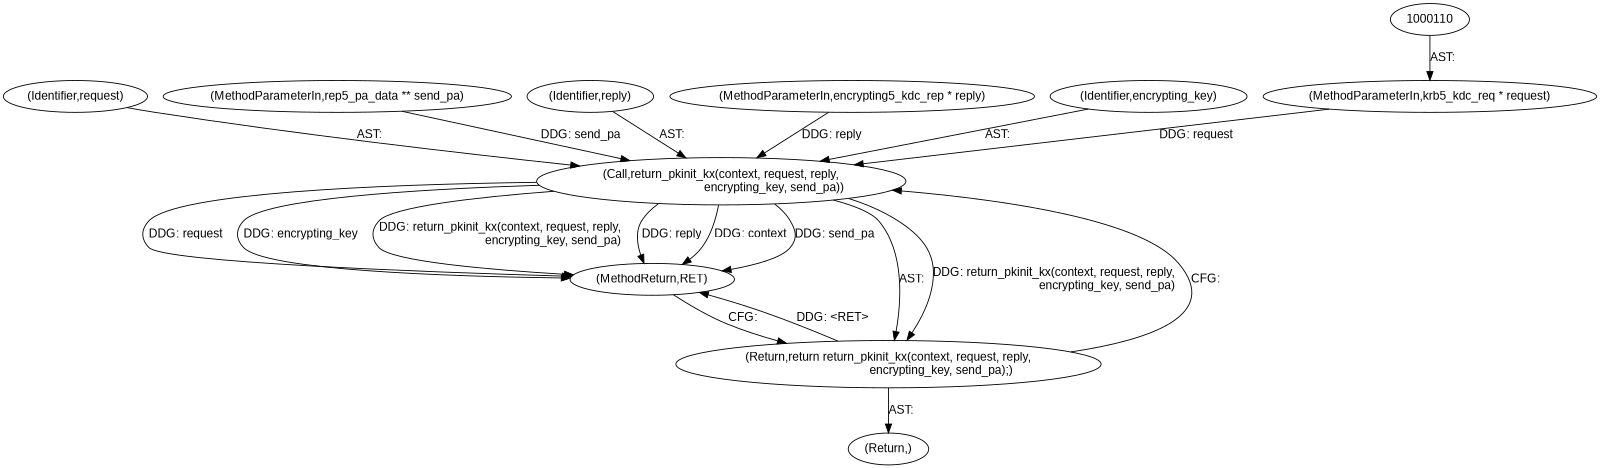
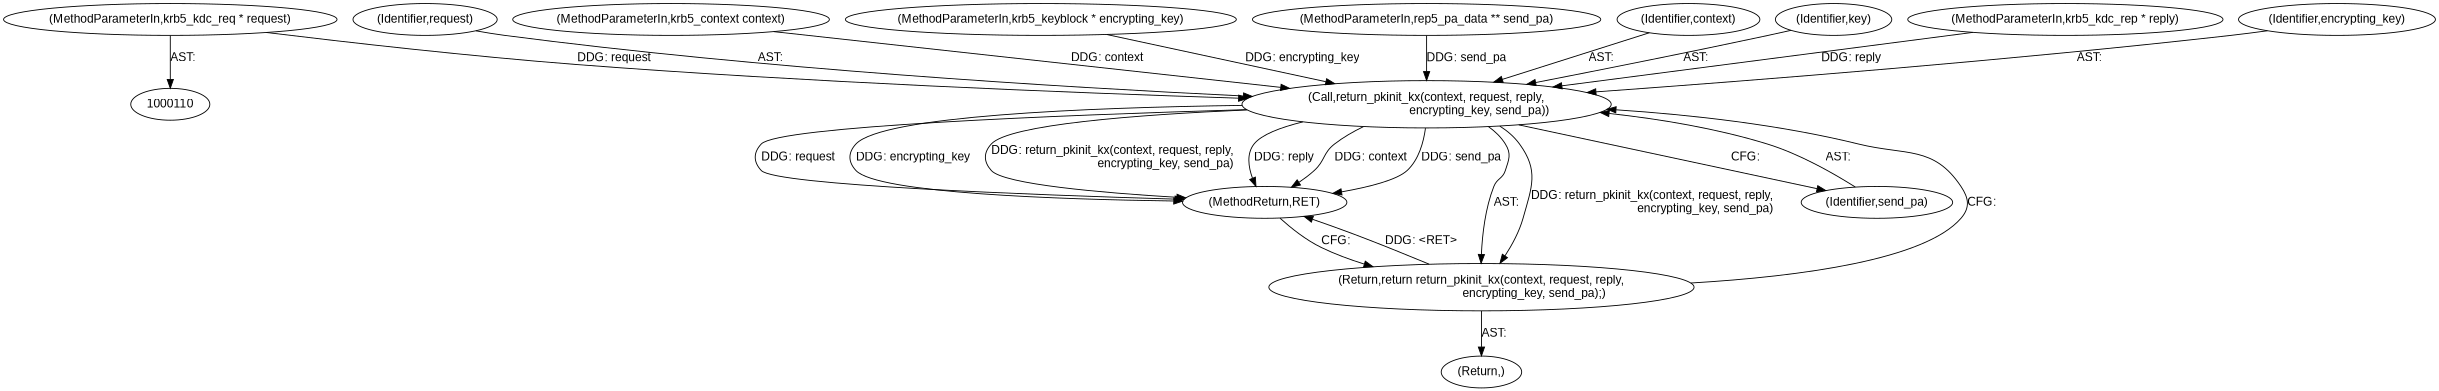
none -> (671, 19)
none -> (1041, 19)
none -> (1688, 19)
(1430, 54) -> (170, 57)
(590, 96) -> (1834, 19)
(852, 96) -> (2065, 19)
none -> (1877, 202)
